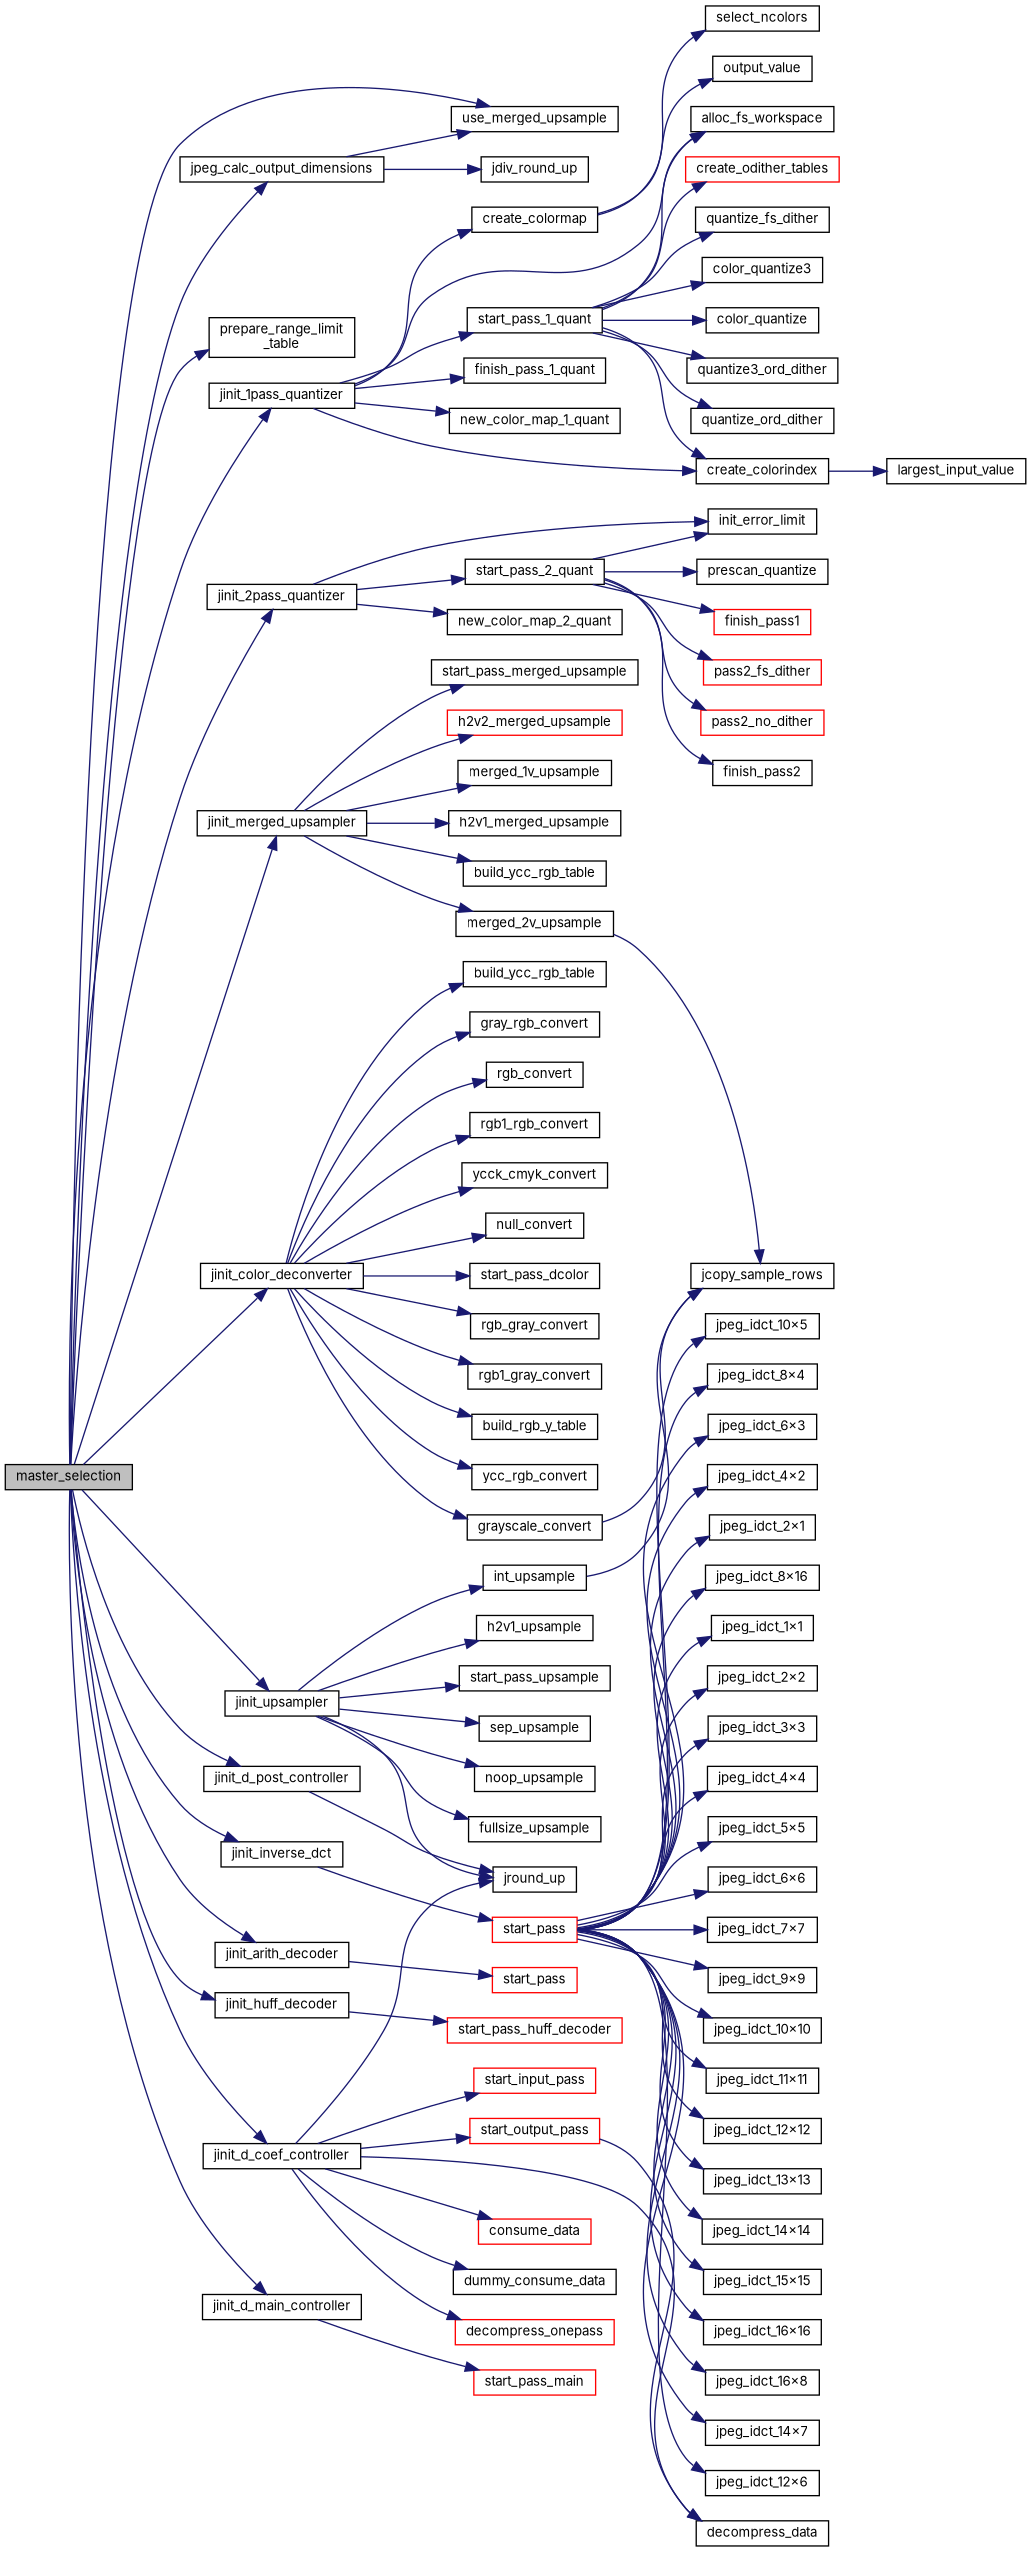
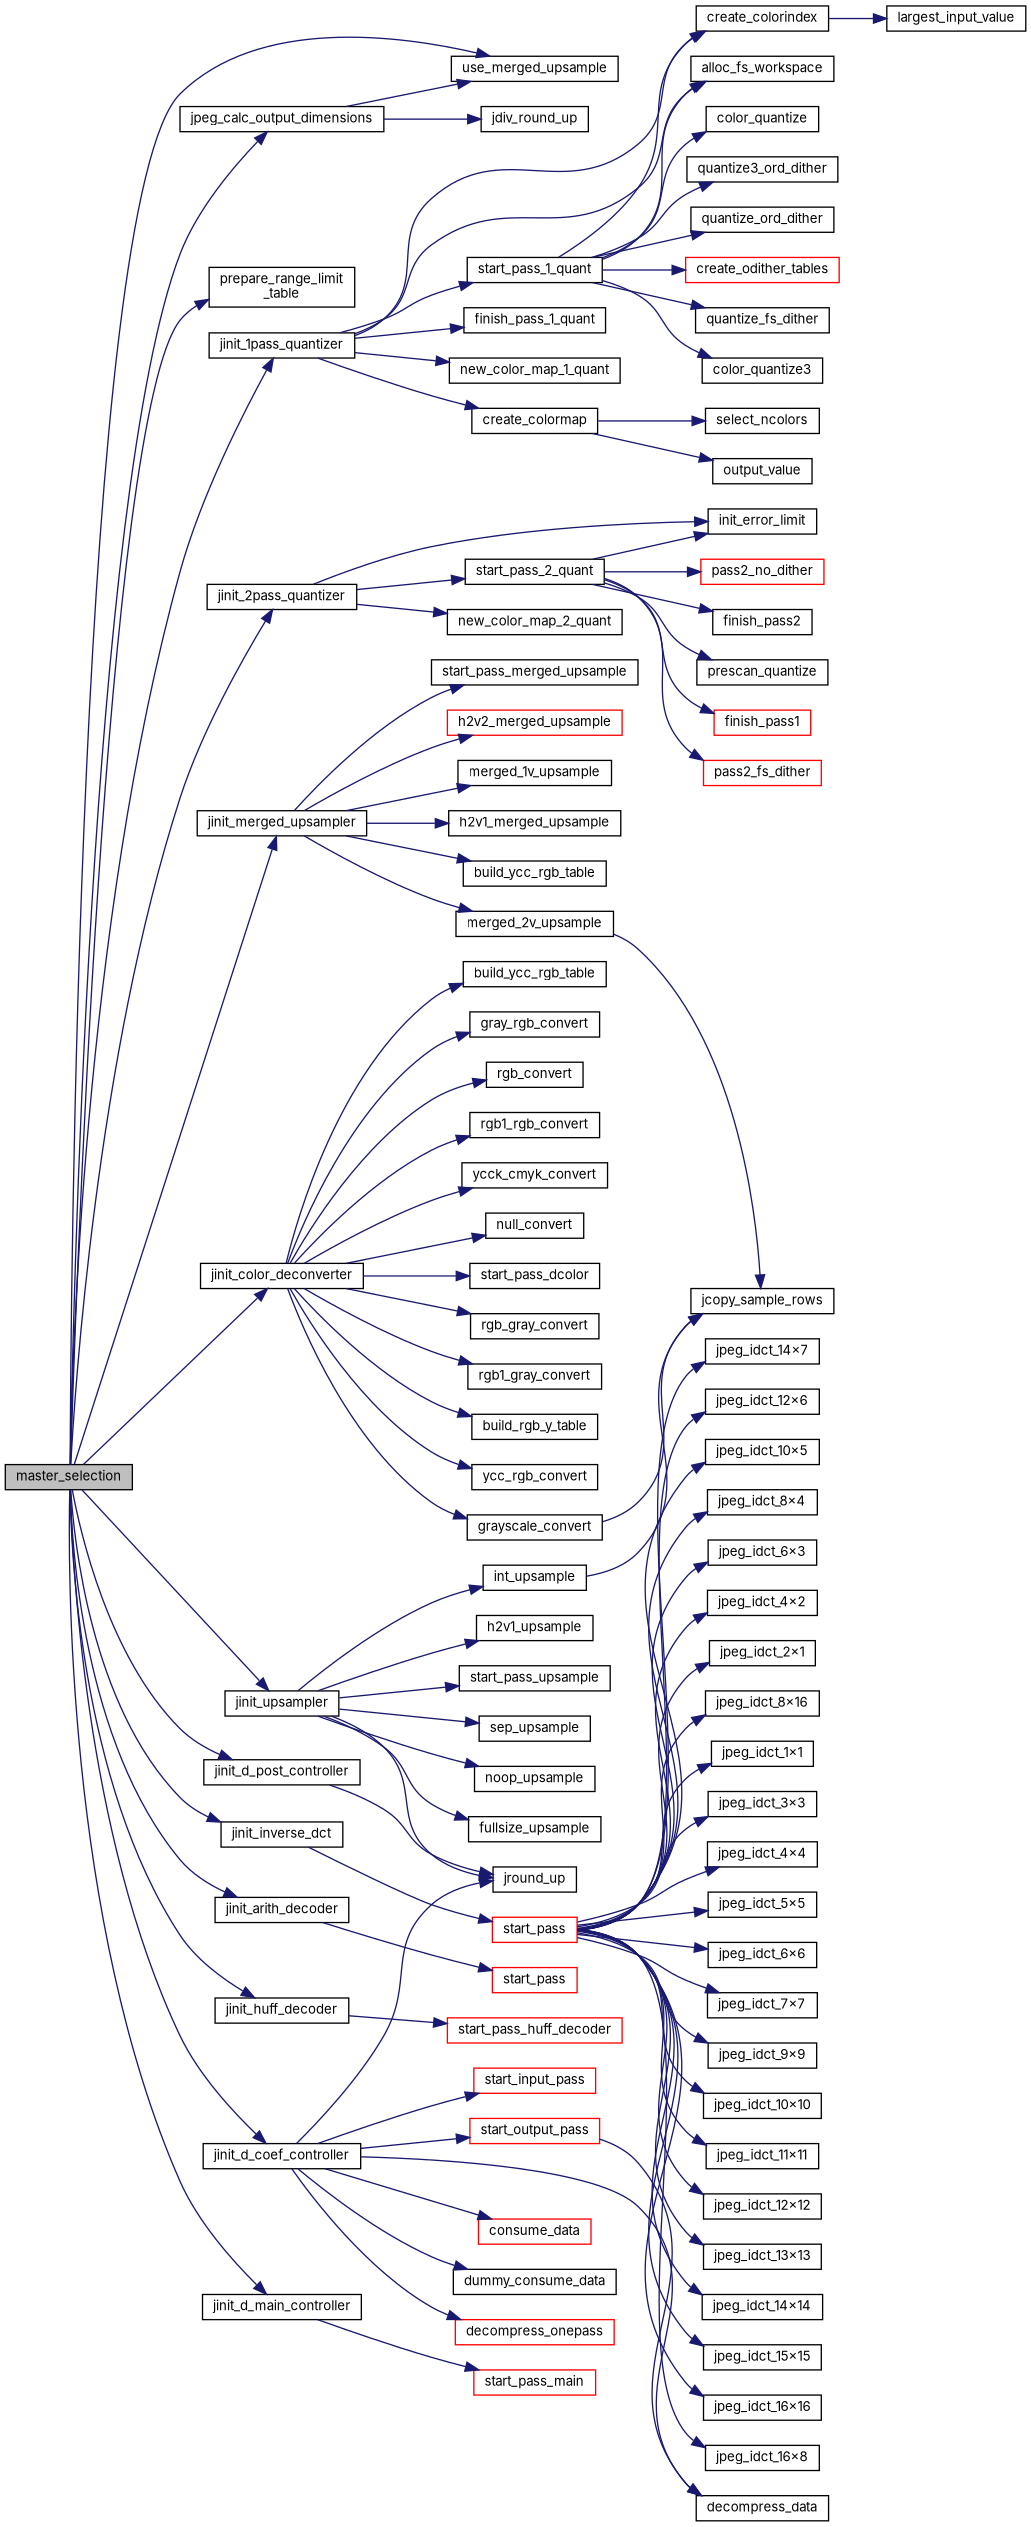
(762, 1678) -> none
